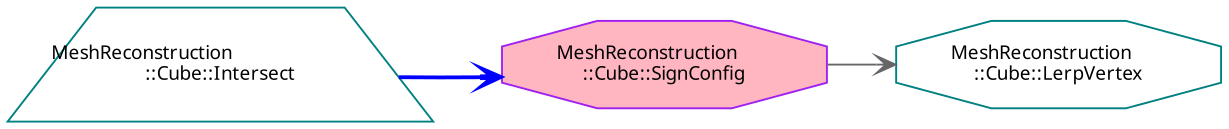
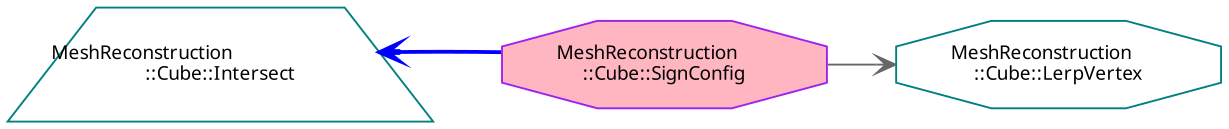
(440, 77) -> (450, 52)
